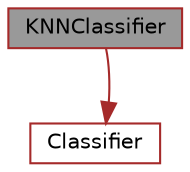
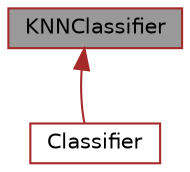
(109, 75) -> (81, 97)
